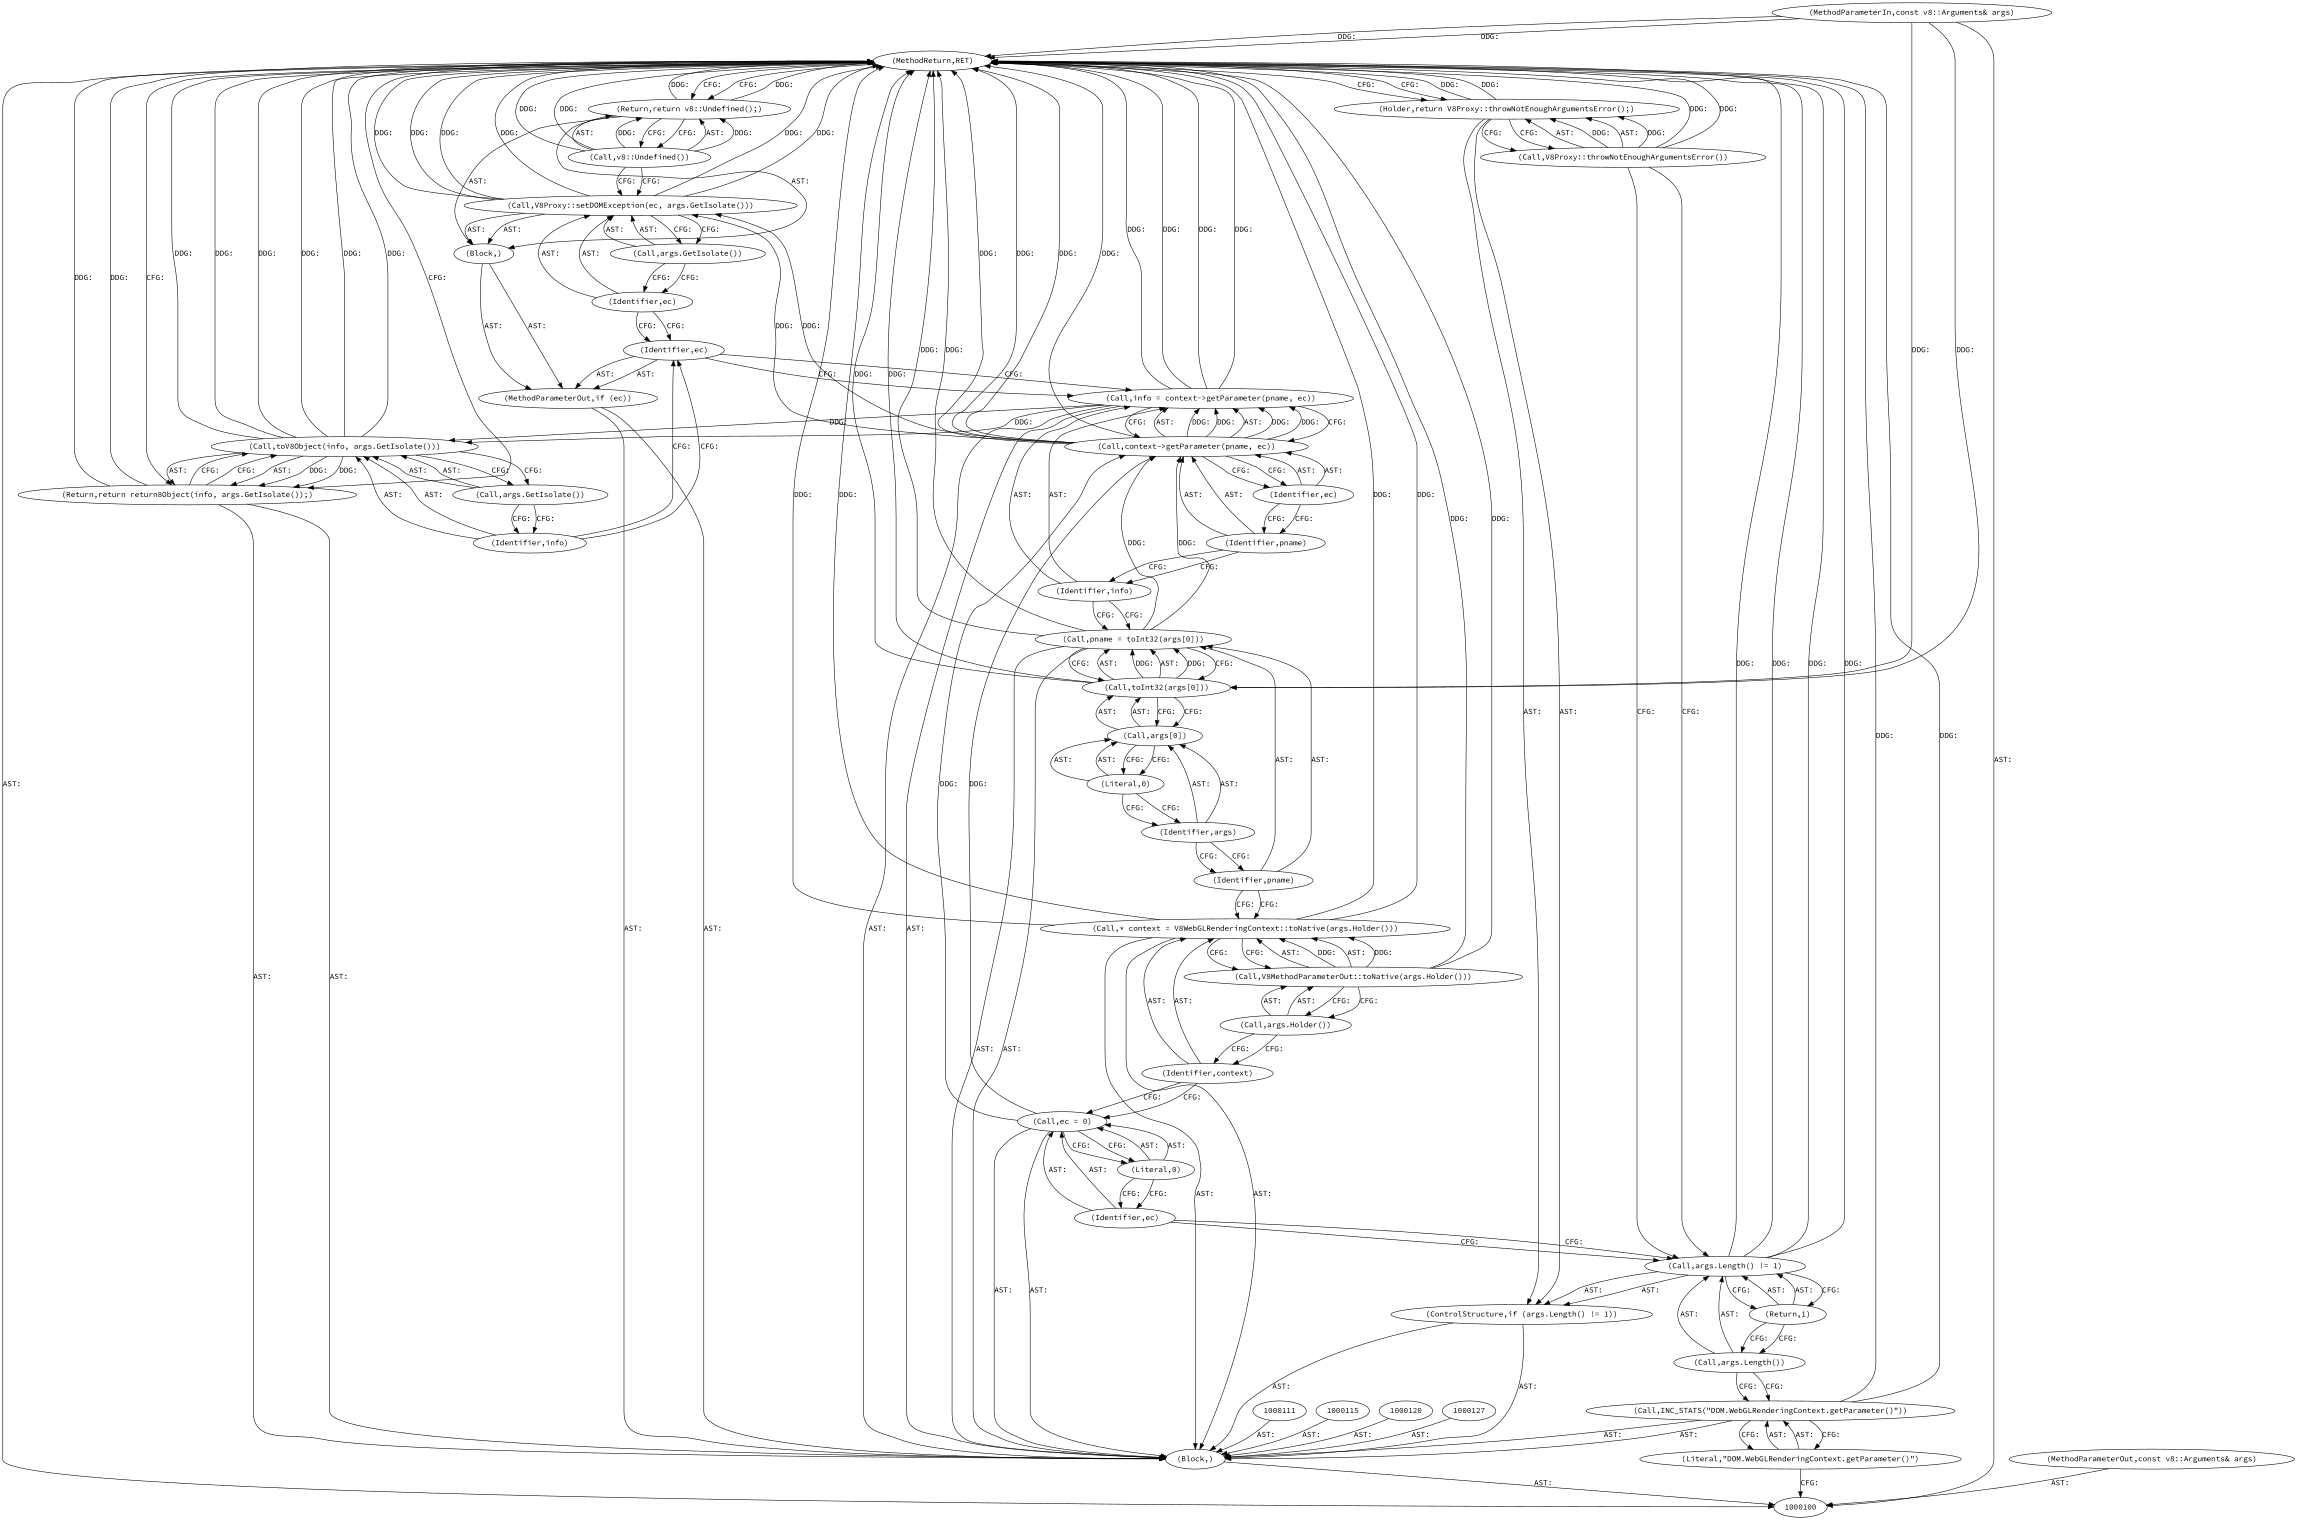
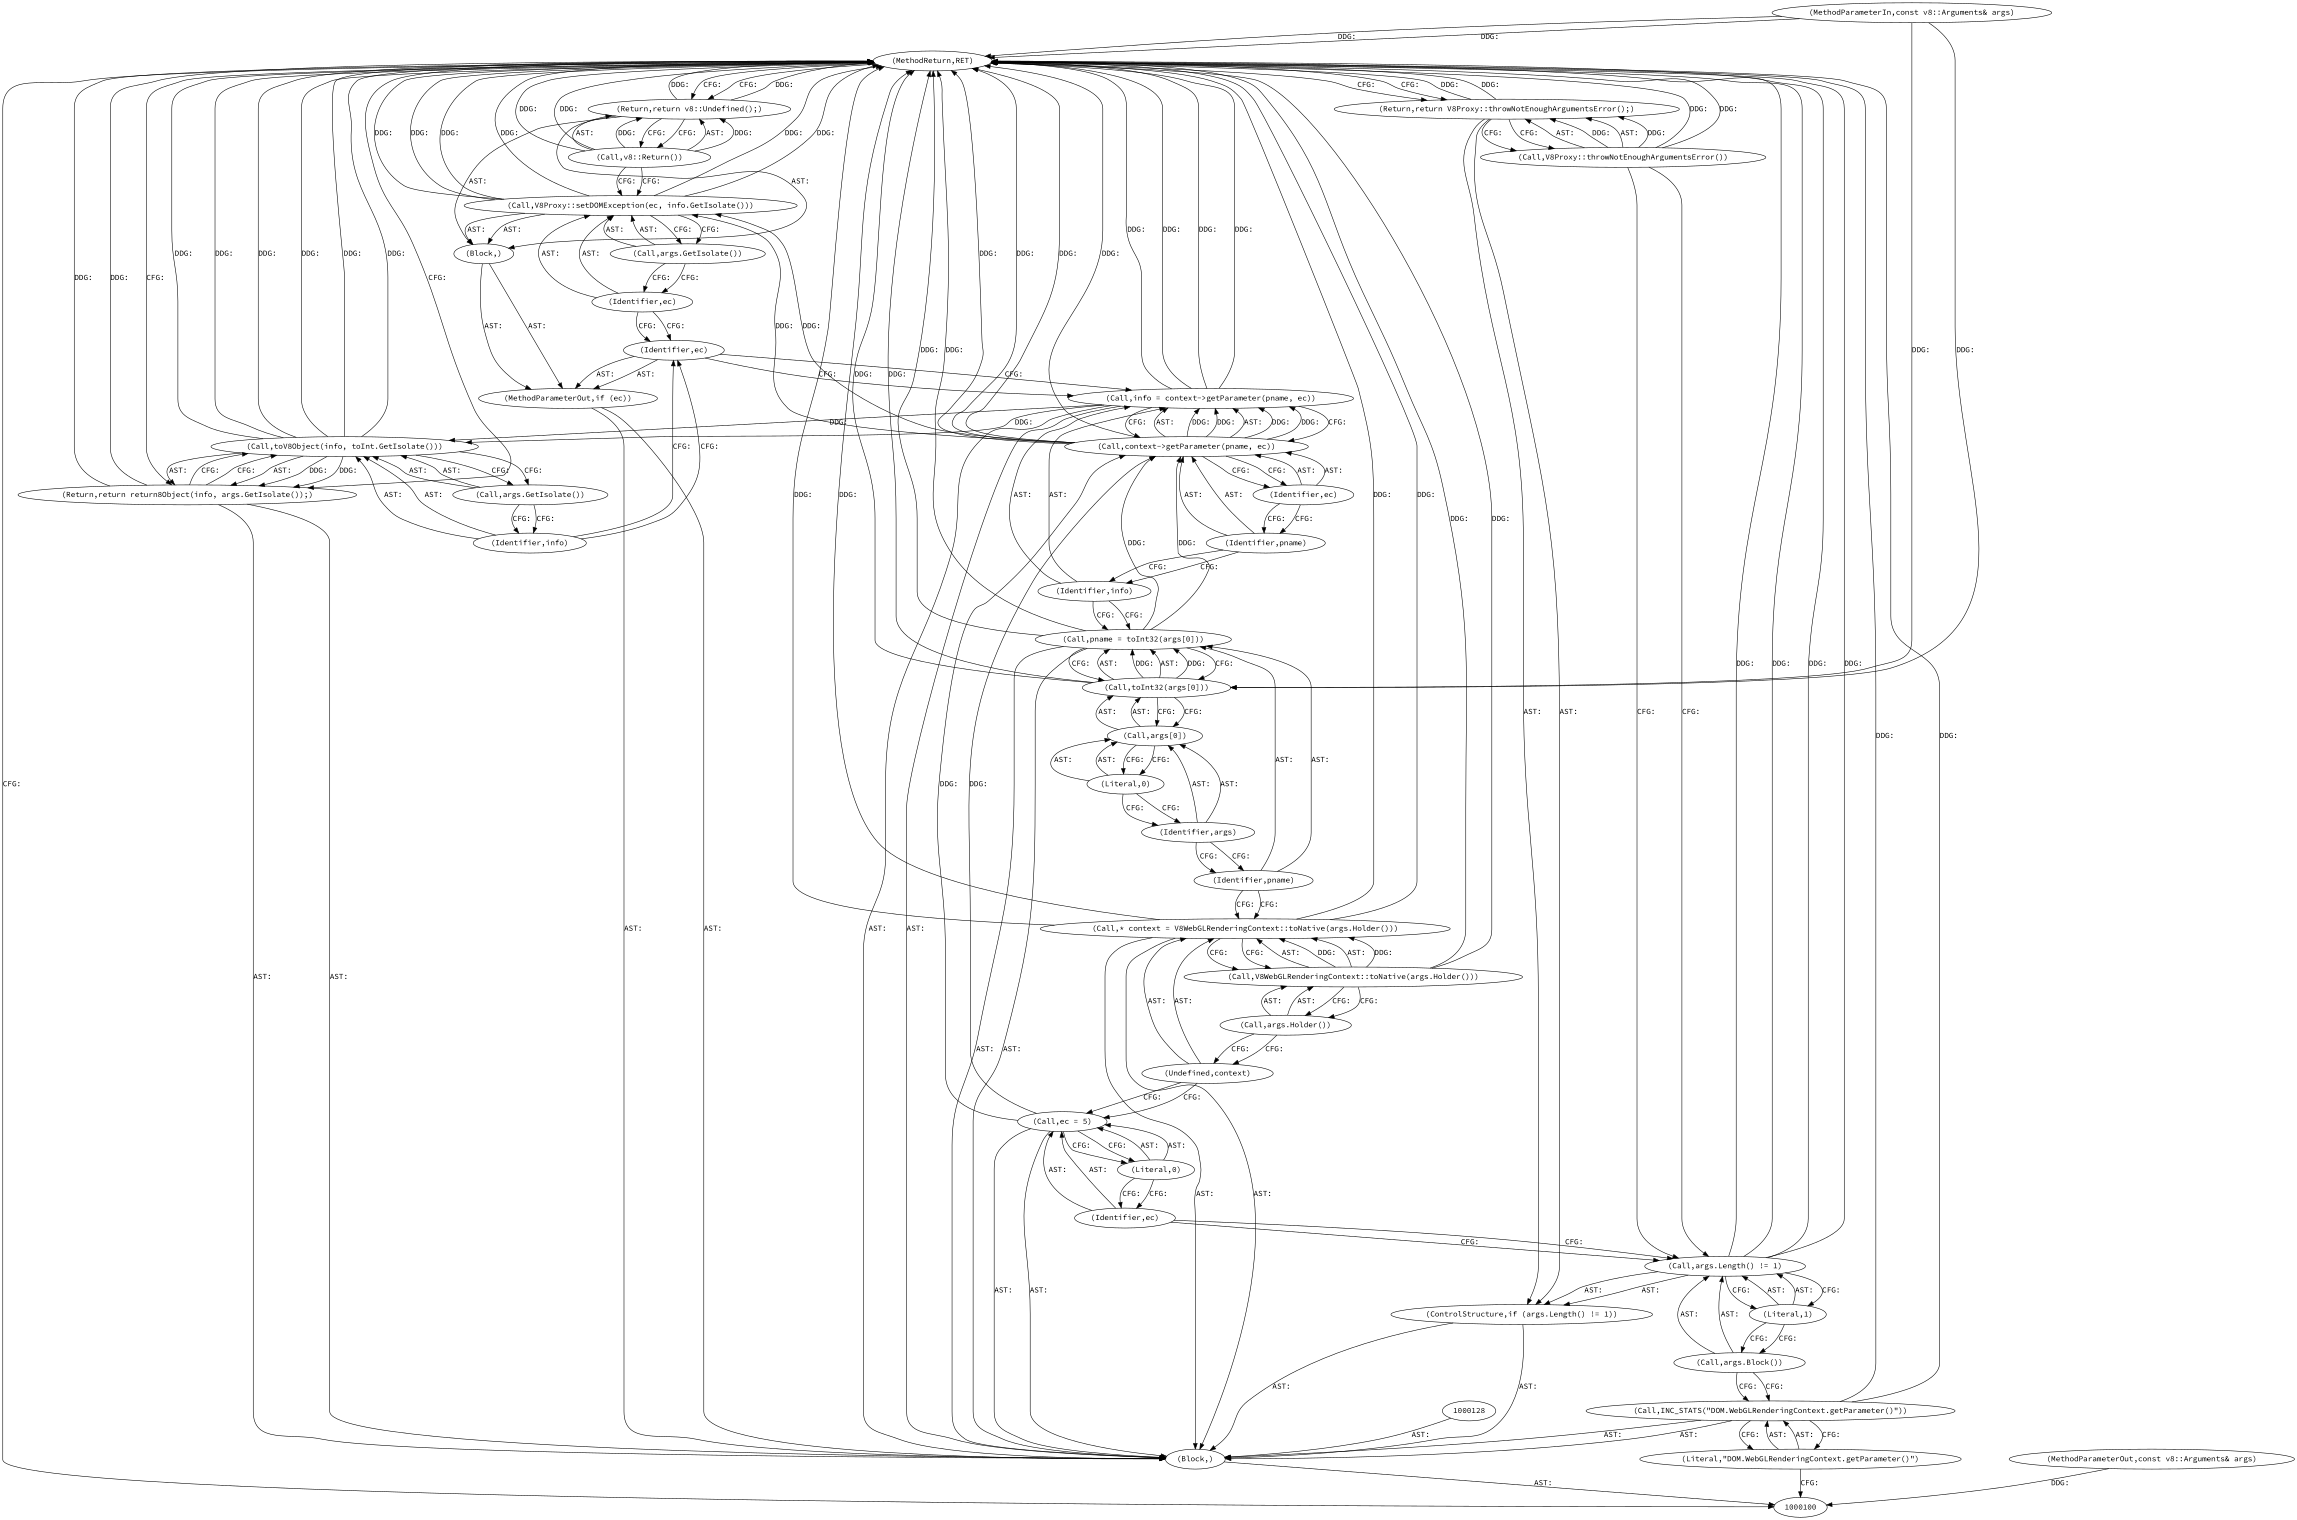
(1507, 109) -> (1507, 109)
(640, 157) -> (640, 157)
(631, 206) -> (631, 206)
(345, 447) -> (345, 447)
(14, 784) -> (14, 784)
(1994, 819) -> none
(1353, 977) -> (1353, 977)
(1208, 1073) -> (1208, 1073)
(1062, 1122) -> (1062, 1122)
(1788, 1314) -> (1788, 1314)
(1740, 1363) -> (1740, 1363)
(1280, 1411) -> none
(1343, 1411) -> none
(1406, 1411) -> none
(1469, 1411) -> (1469, 1411)
(2063, 1483) -> (2063, 1483)
